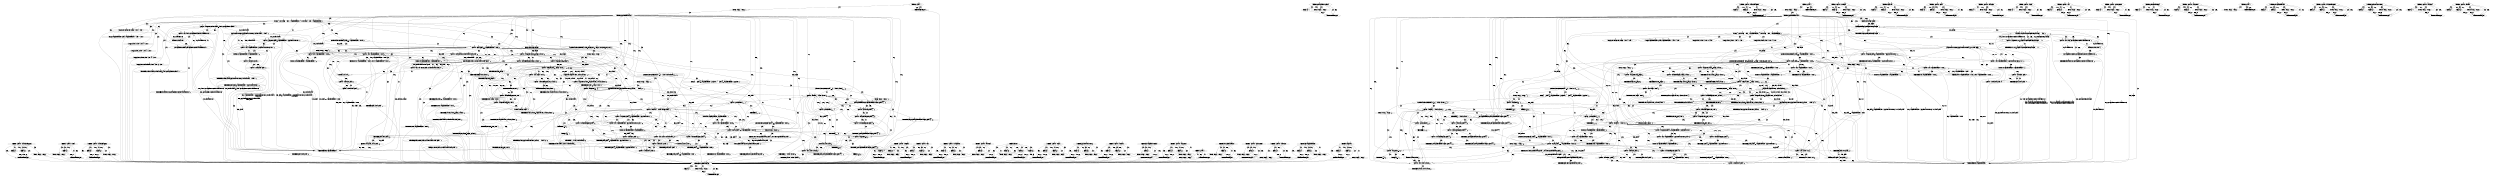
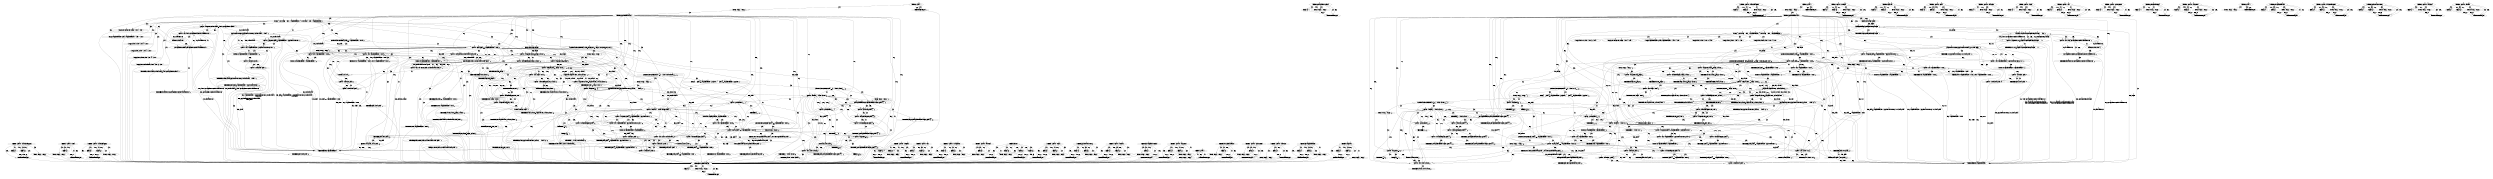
none -> (1586, 41)
none -> (1957, 54)
none -> (1634, 130)
